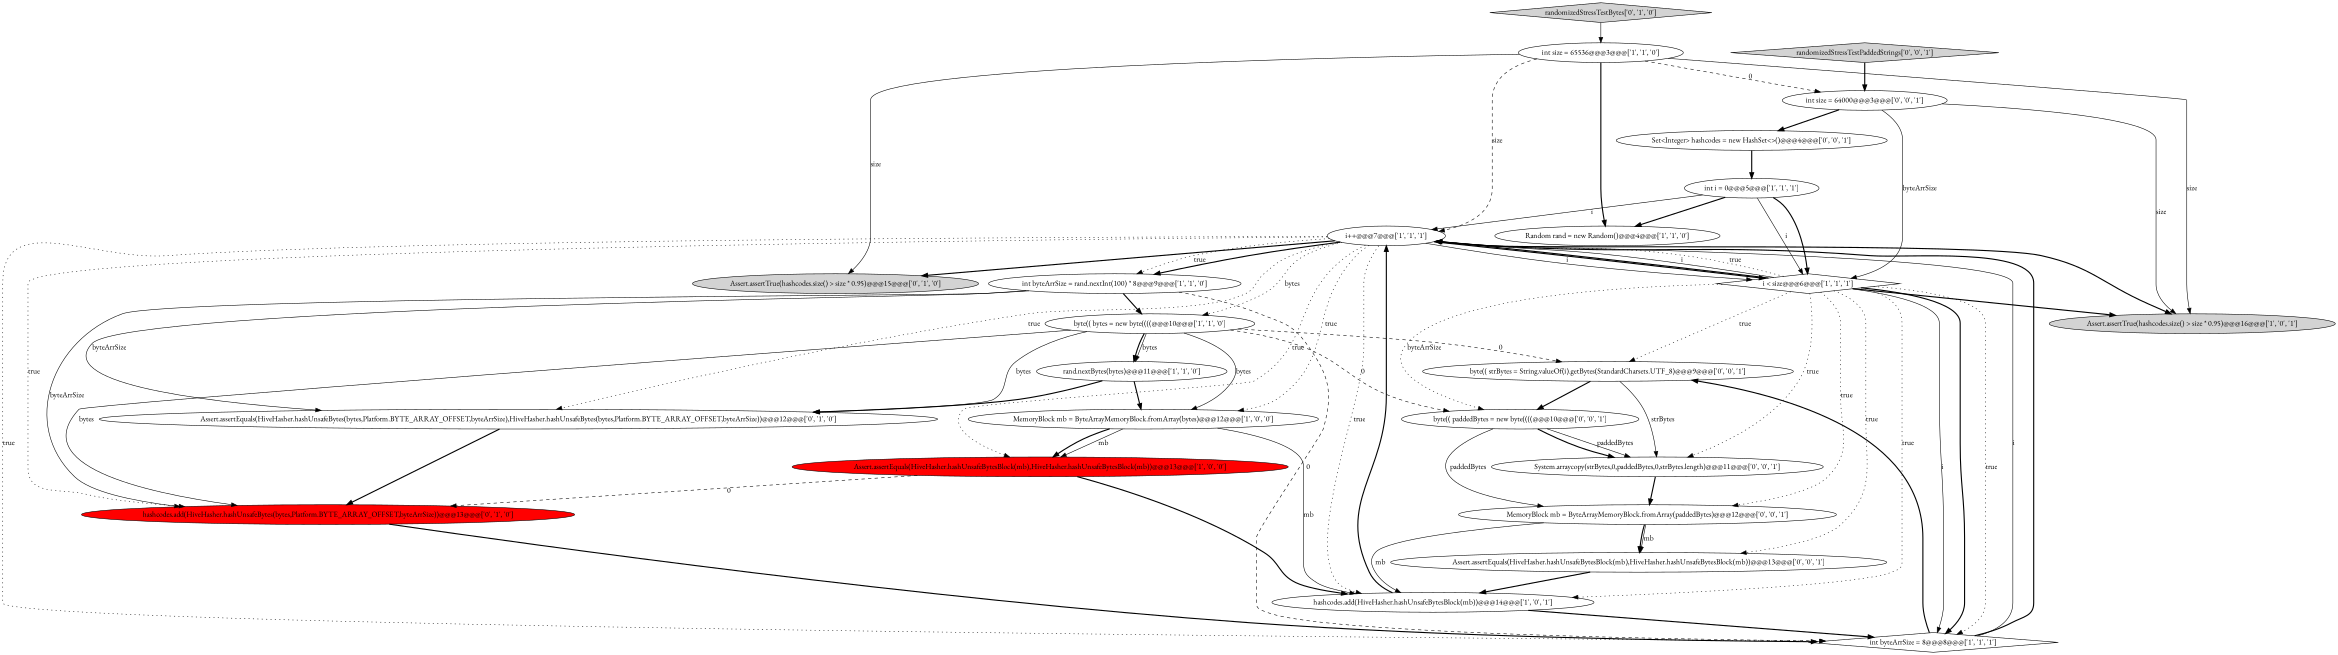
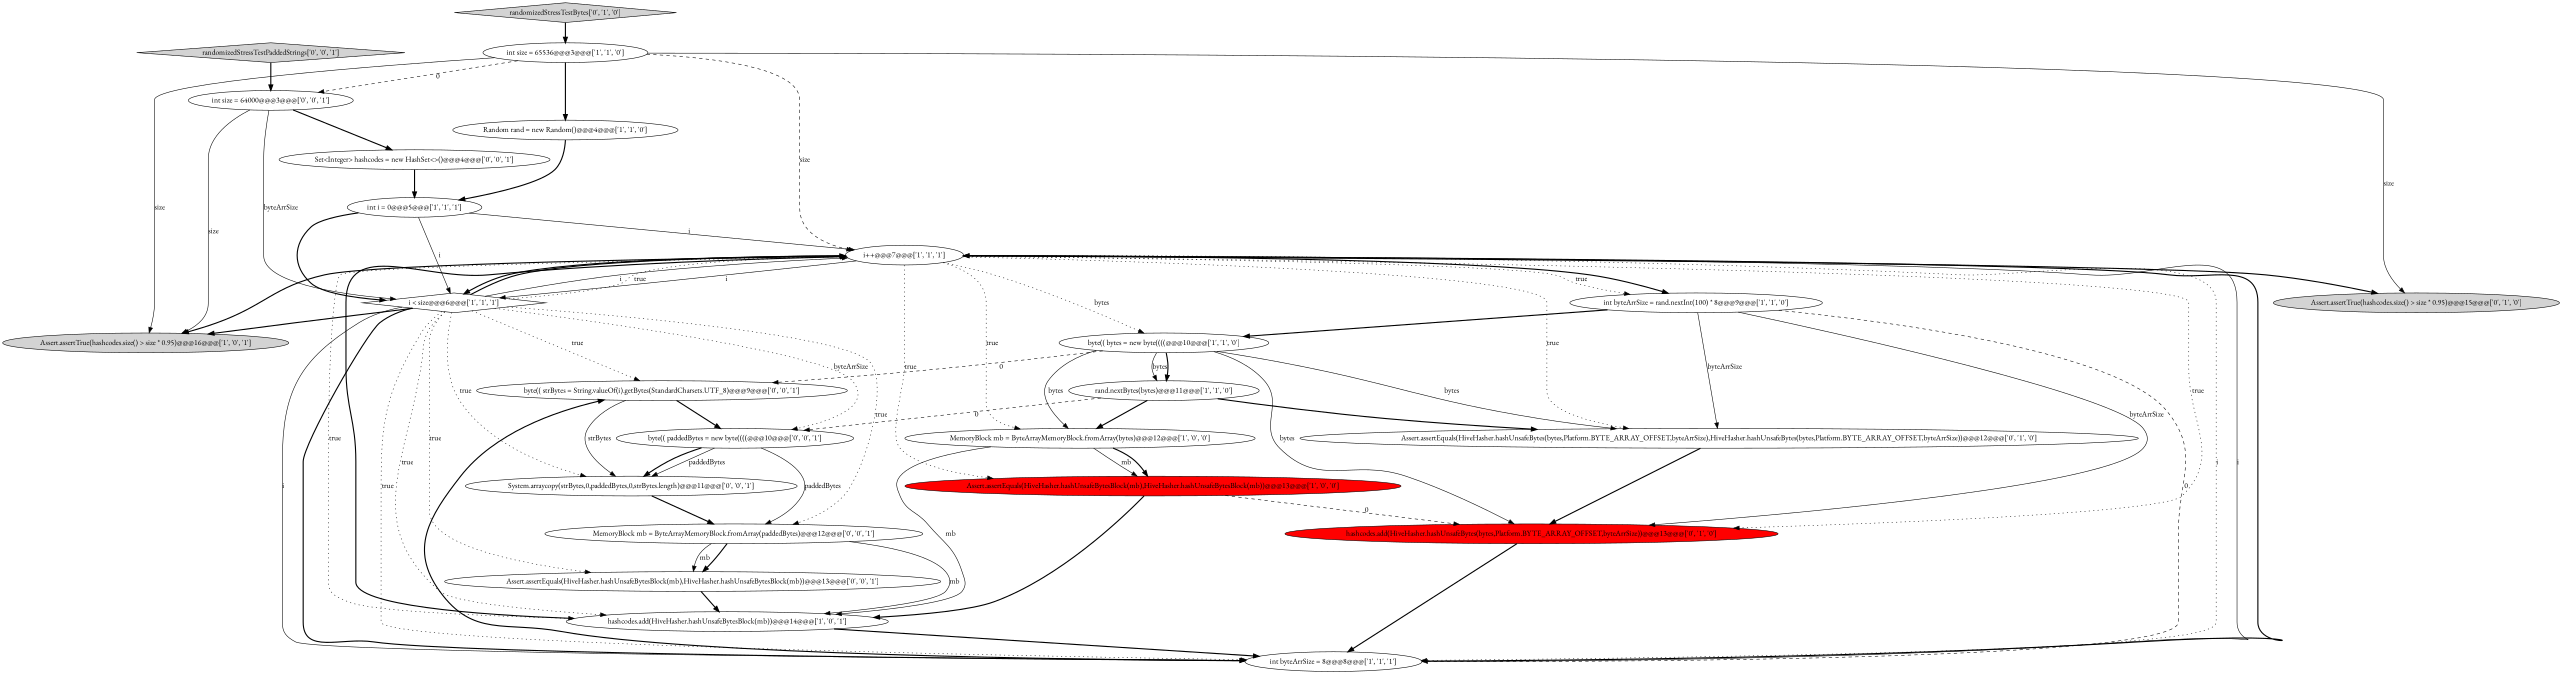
(1601, 30) -> (565, 30)
(1683, 211) -> (527, 184)
(1339, 366) -> (955, 414)
(9, 443) -> (2217, 462)
(1933, 642) -> (1333, 662)
